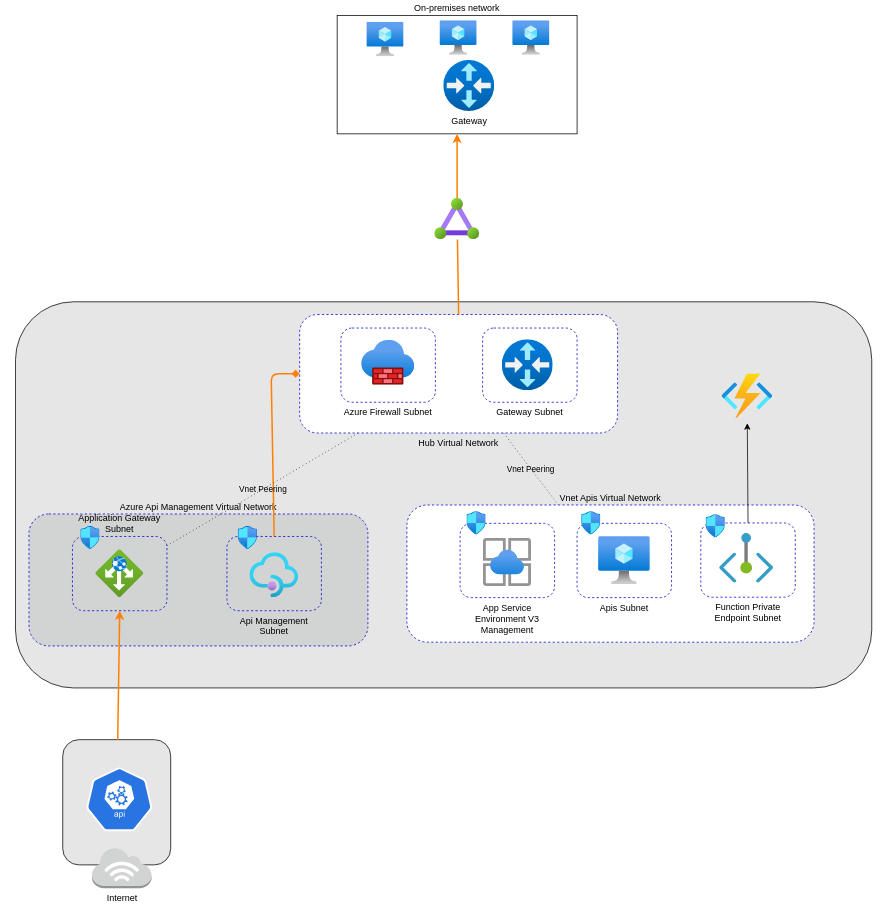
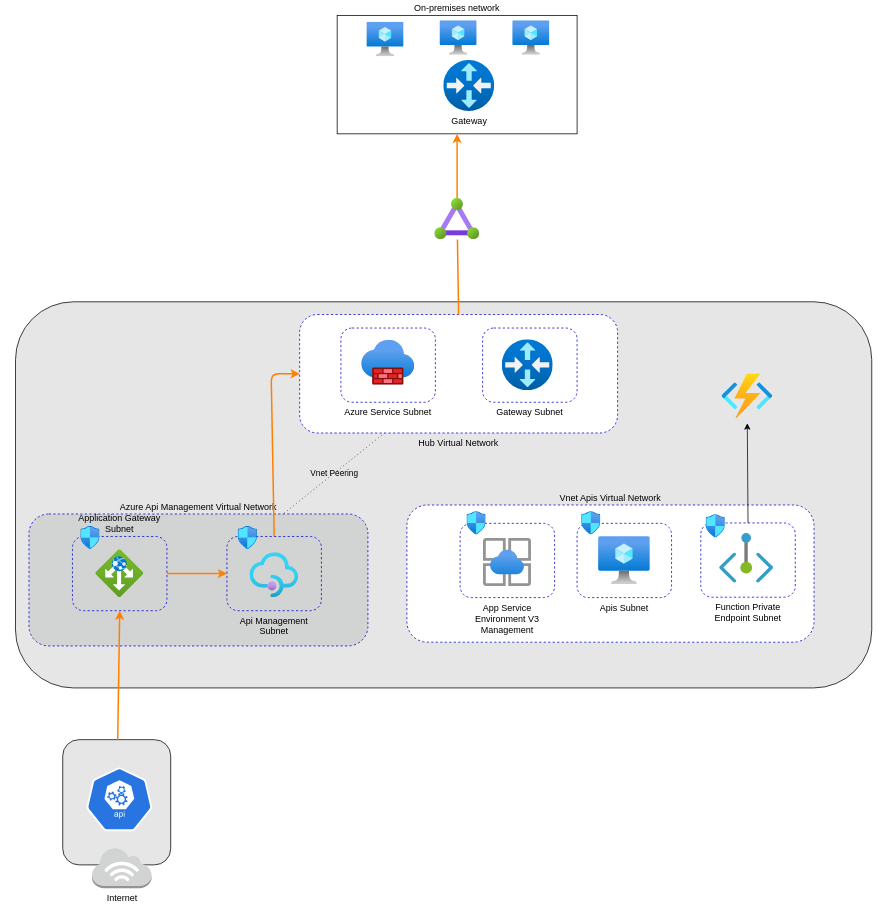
(290, 374) -> (291, 374)
(388, 418) -> (388, 418)
(530, 468) -> none
(263, 489) -> (330, 476)
none -> (193, 574)
